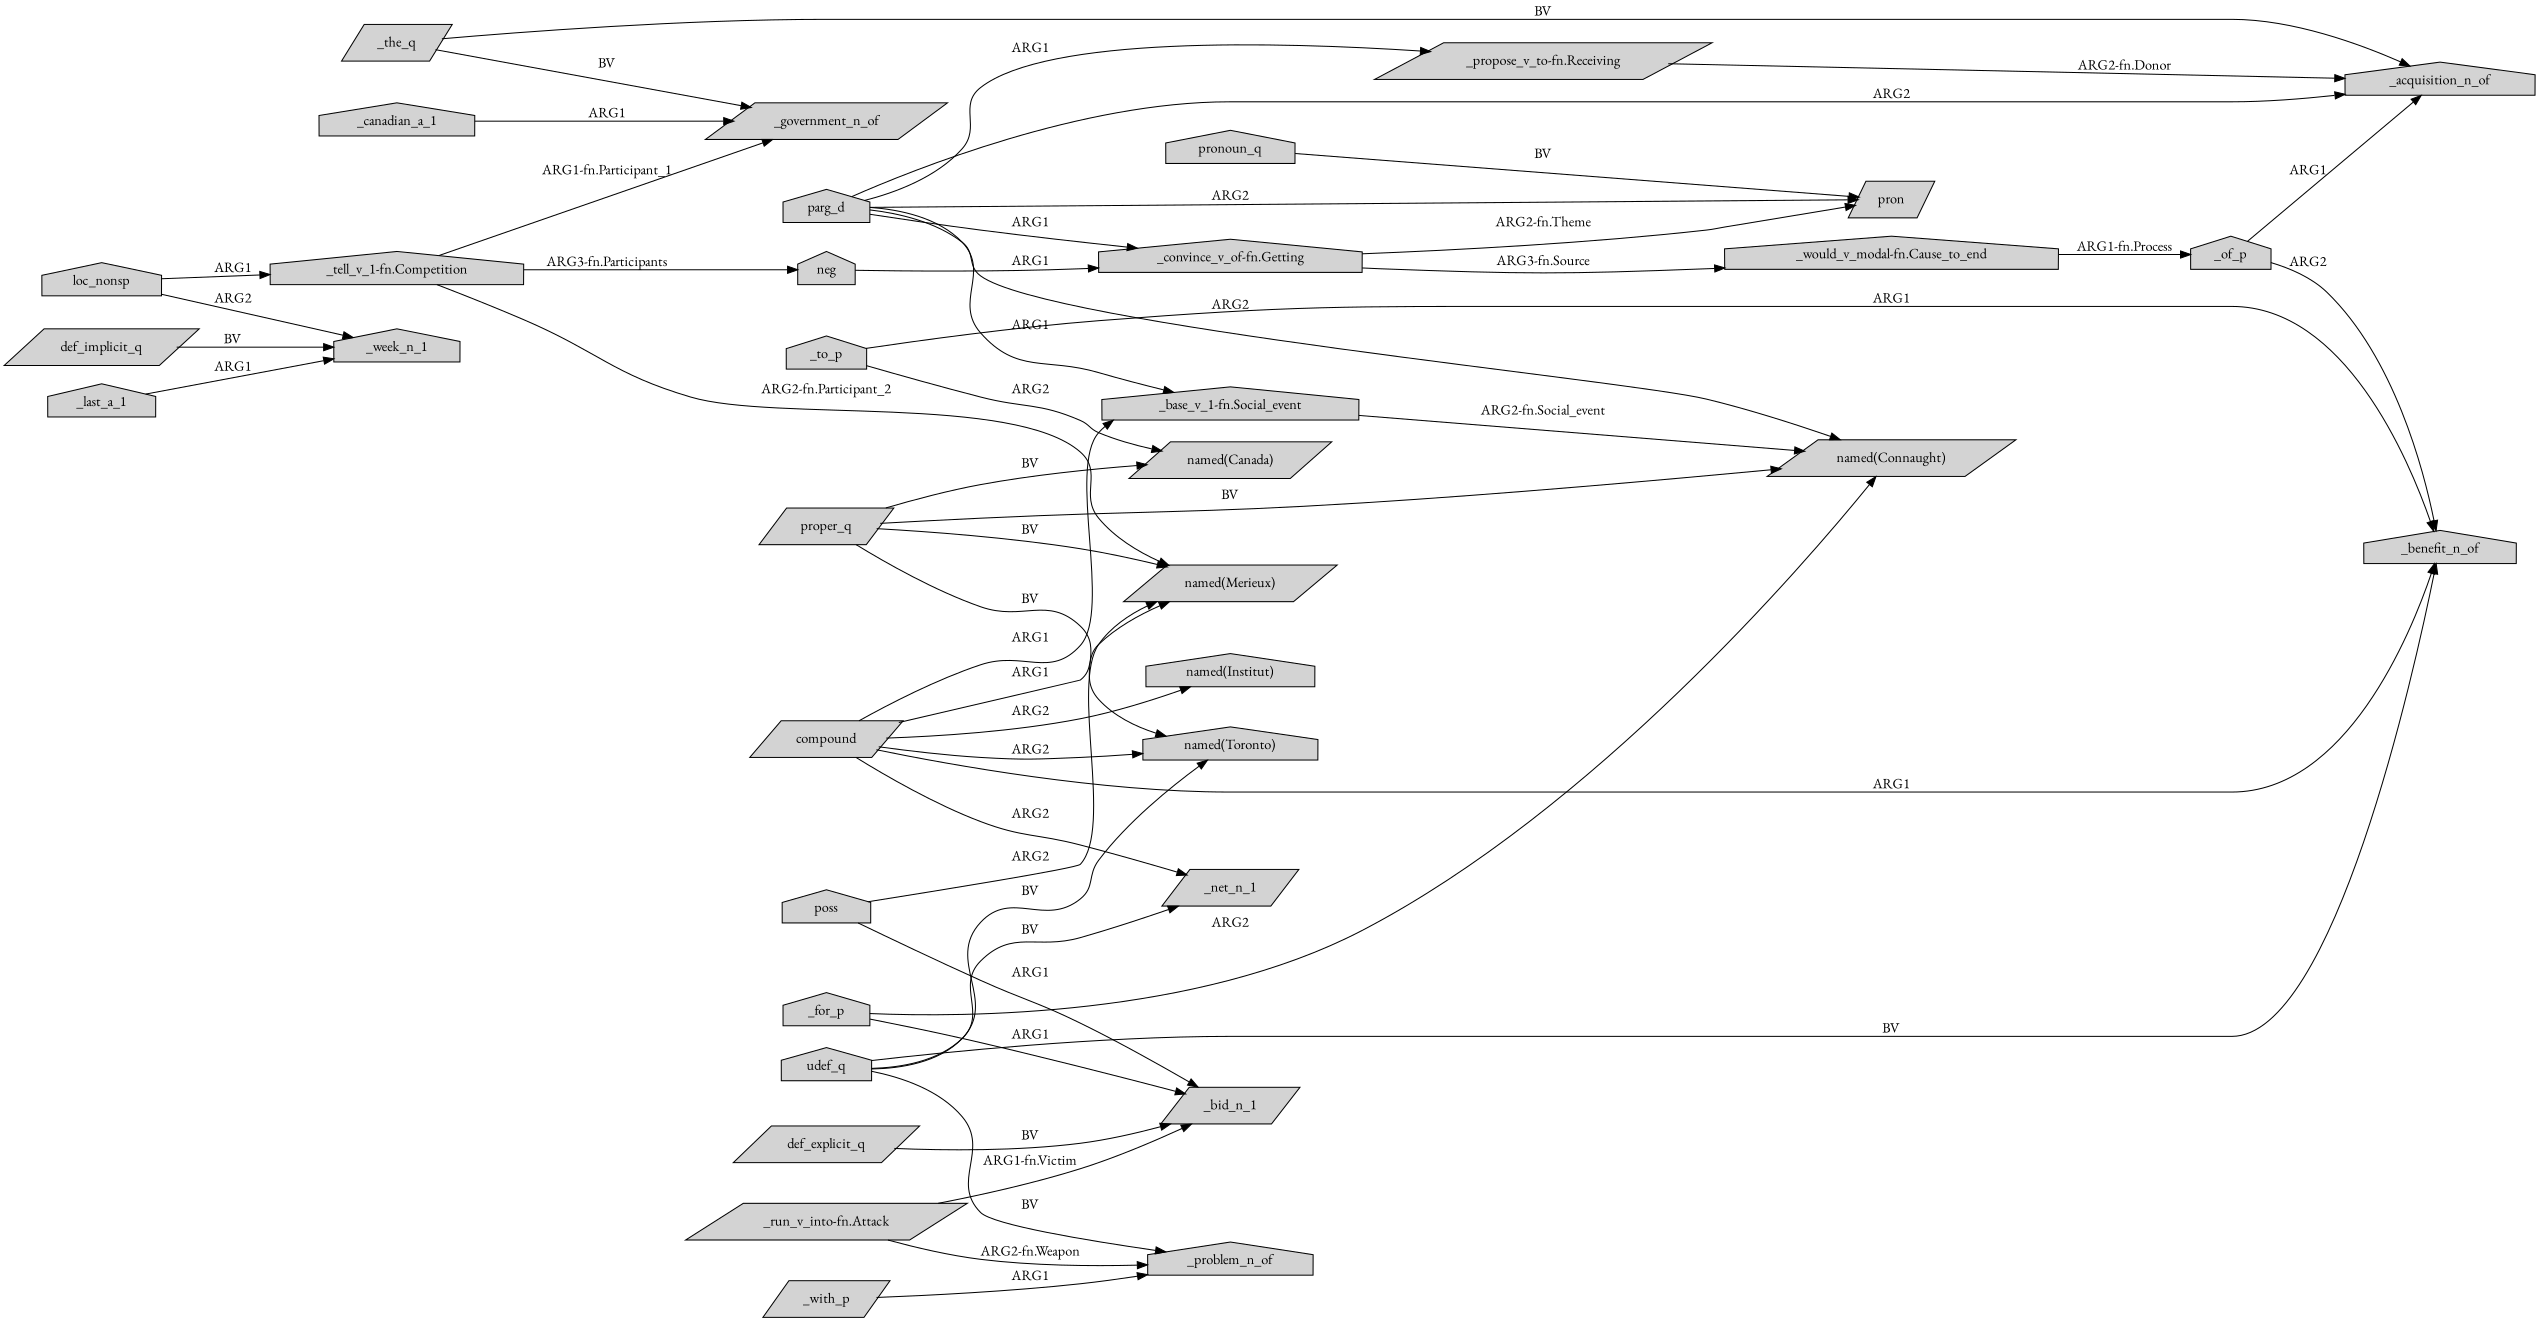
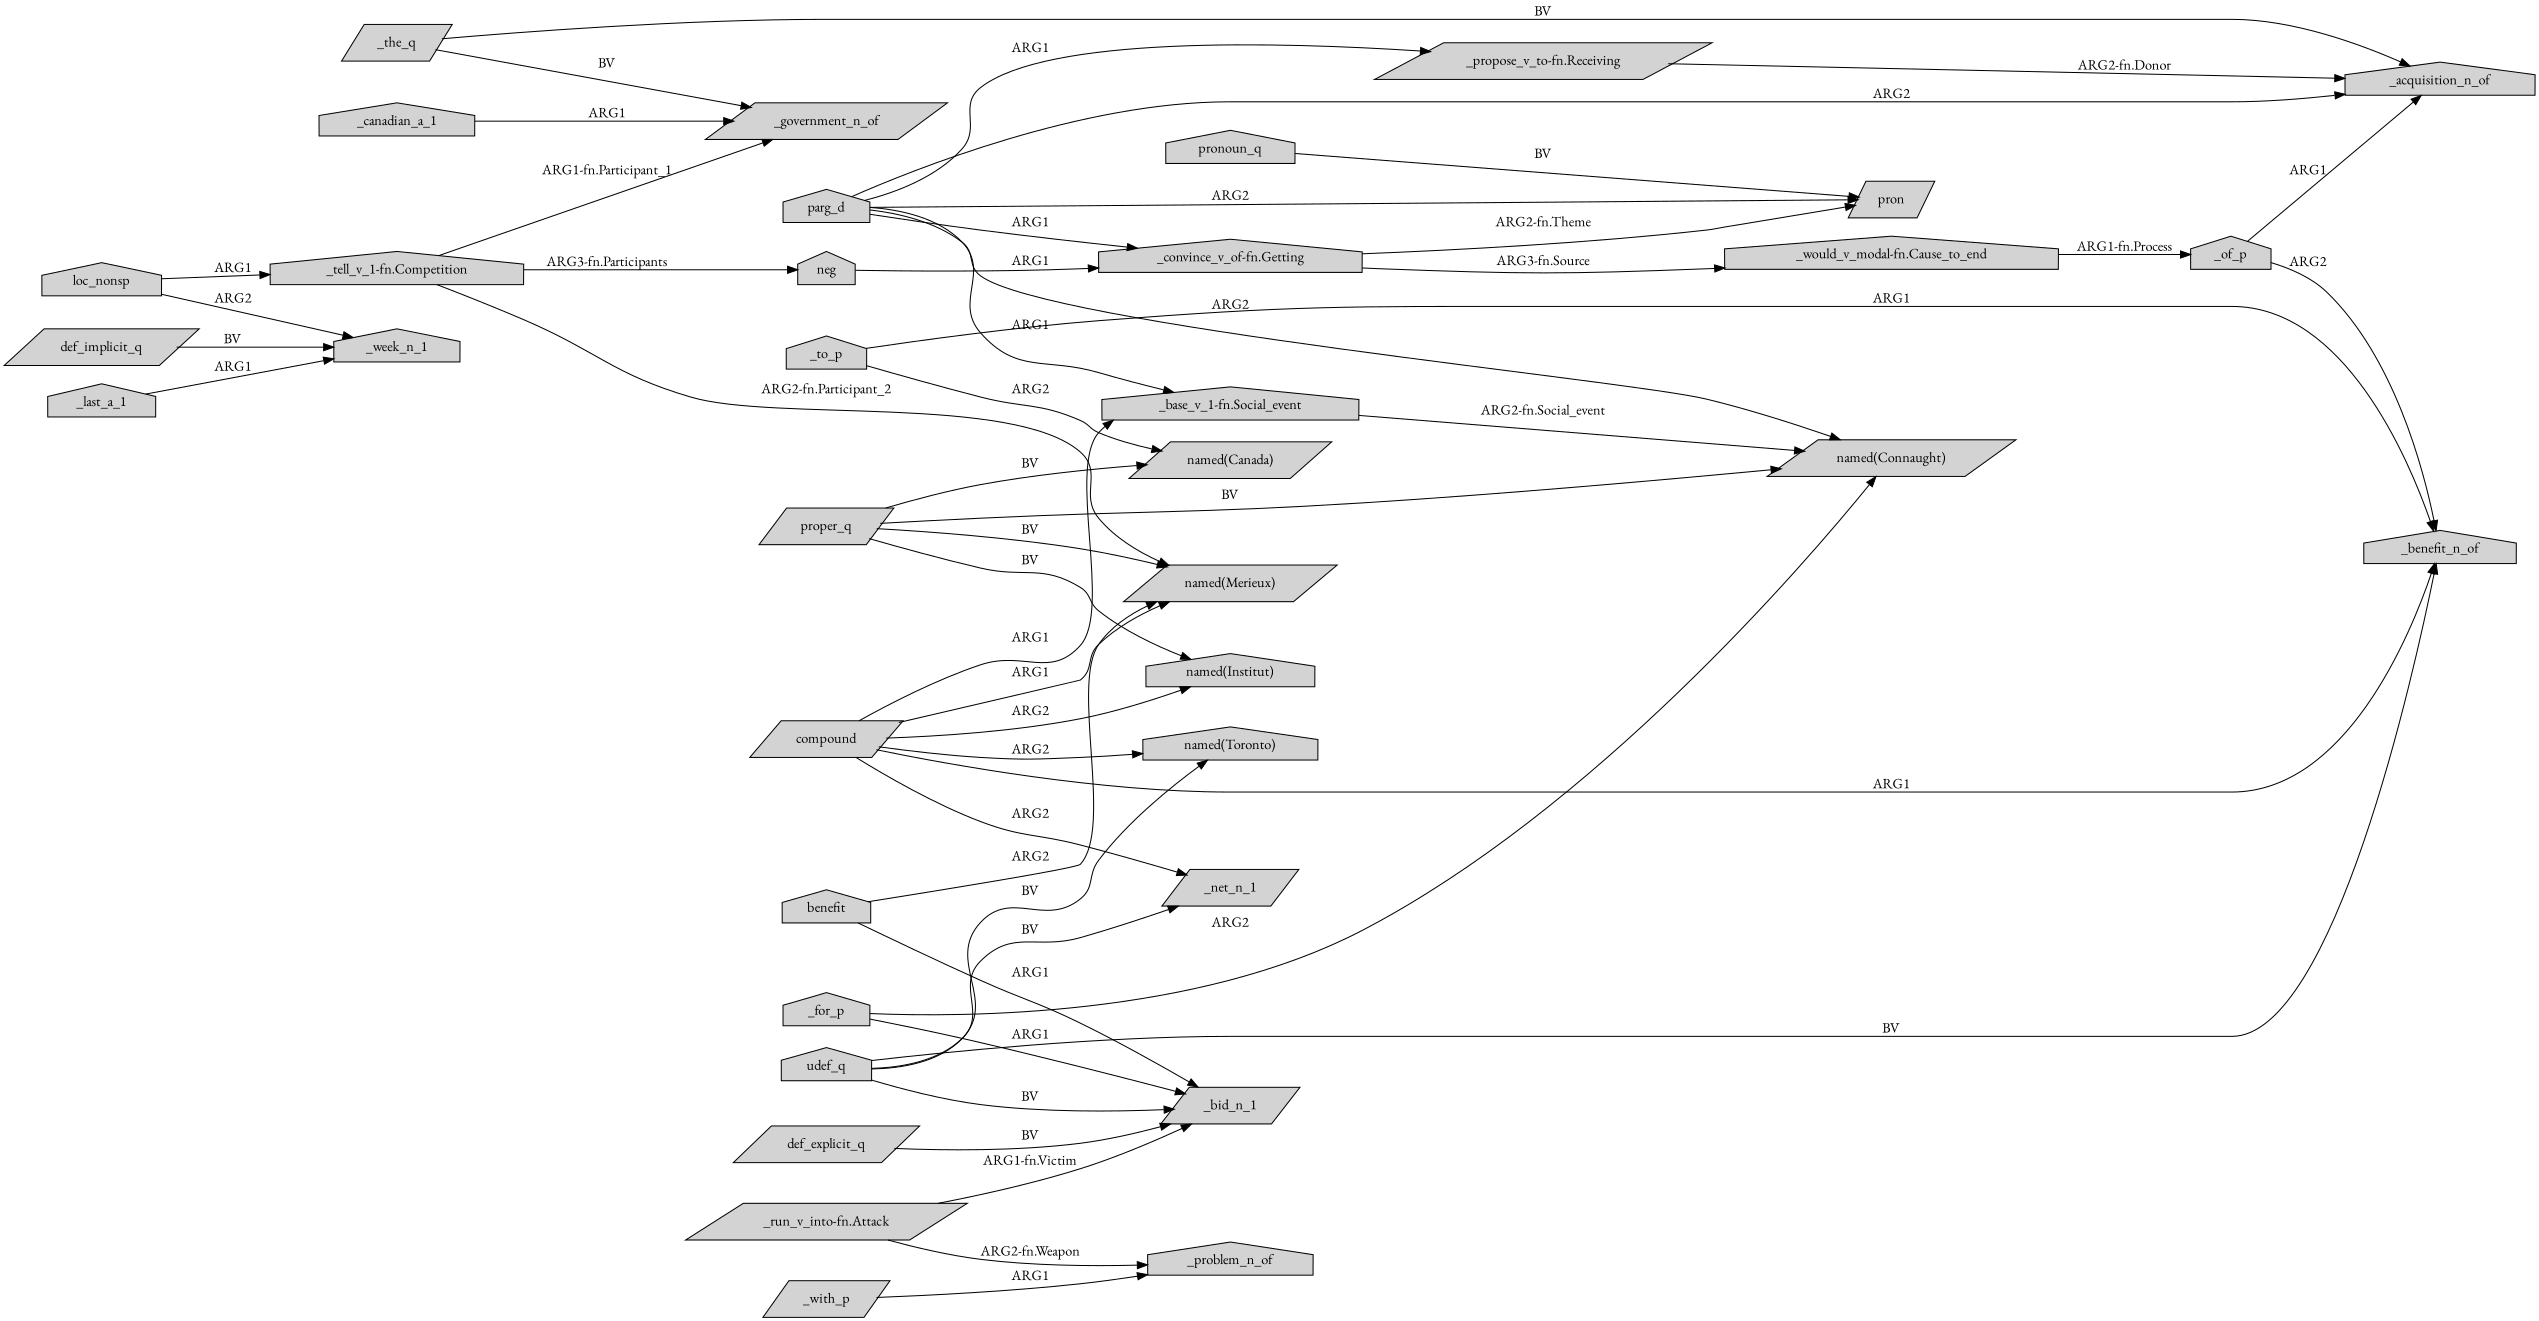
(1036, 610) -> (1036, 573)
(826, 908) -> (826, 908)
(979, 1210) -> (1016, 1108)
